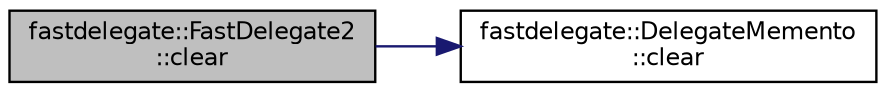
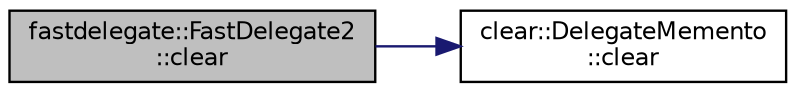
(669, 46) -> (623, 46)
